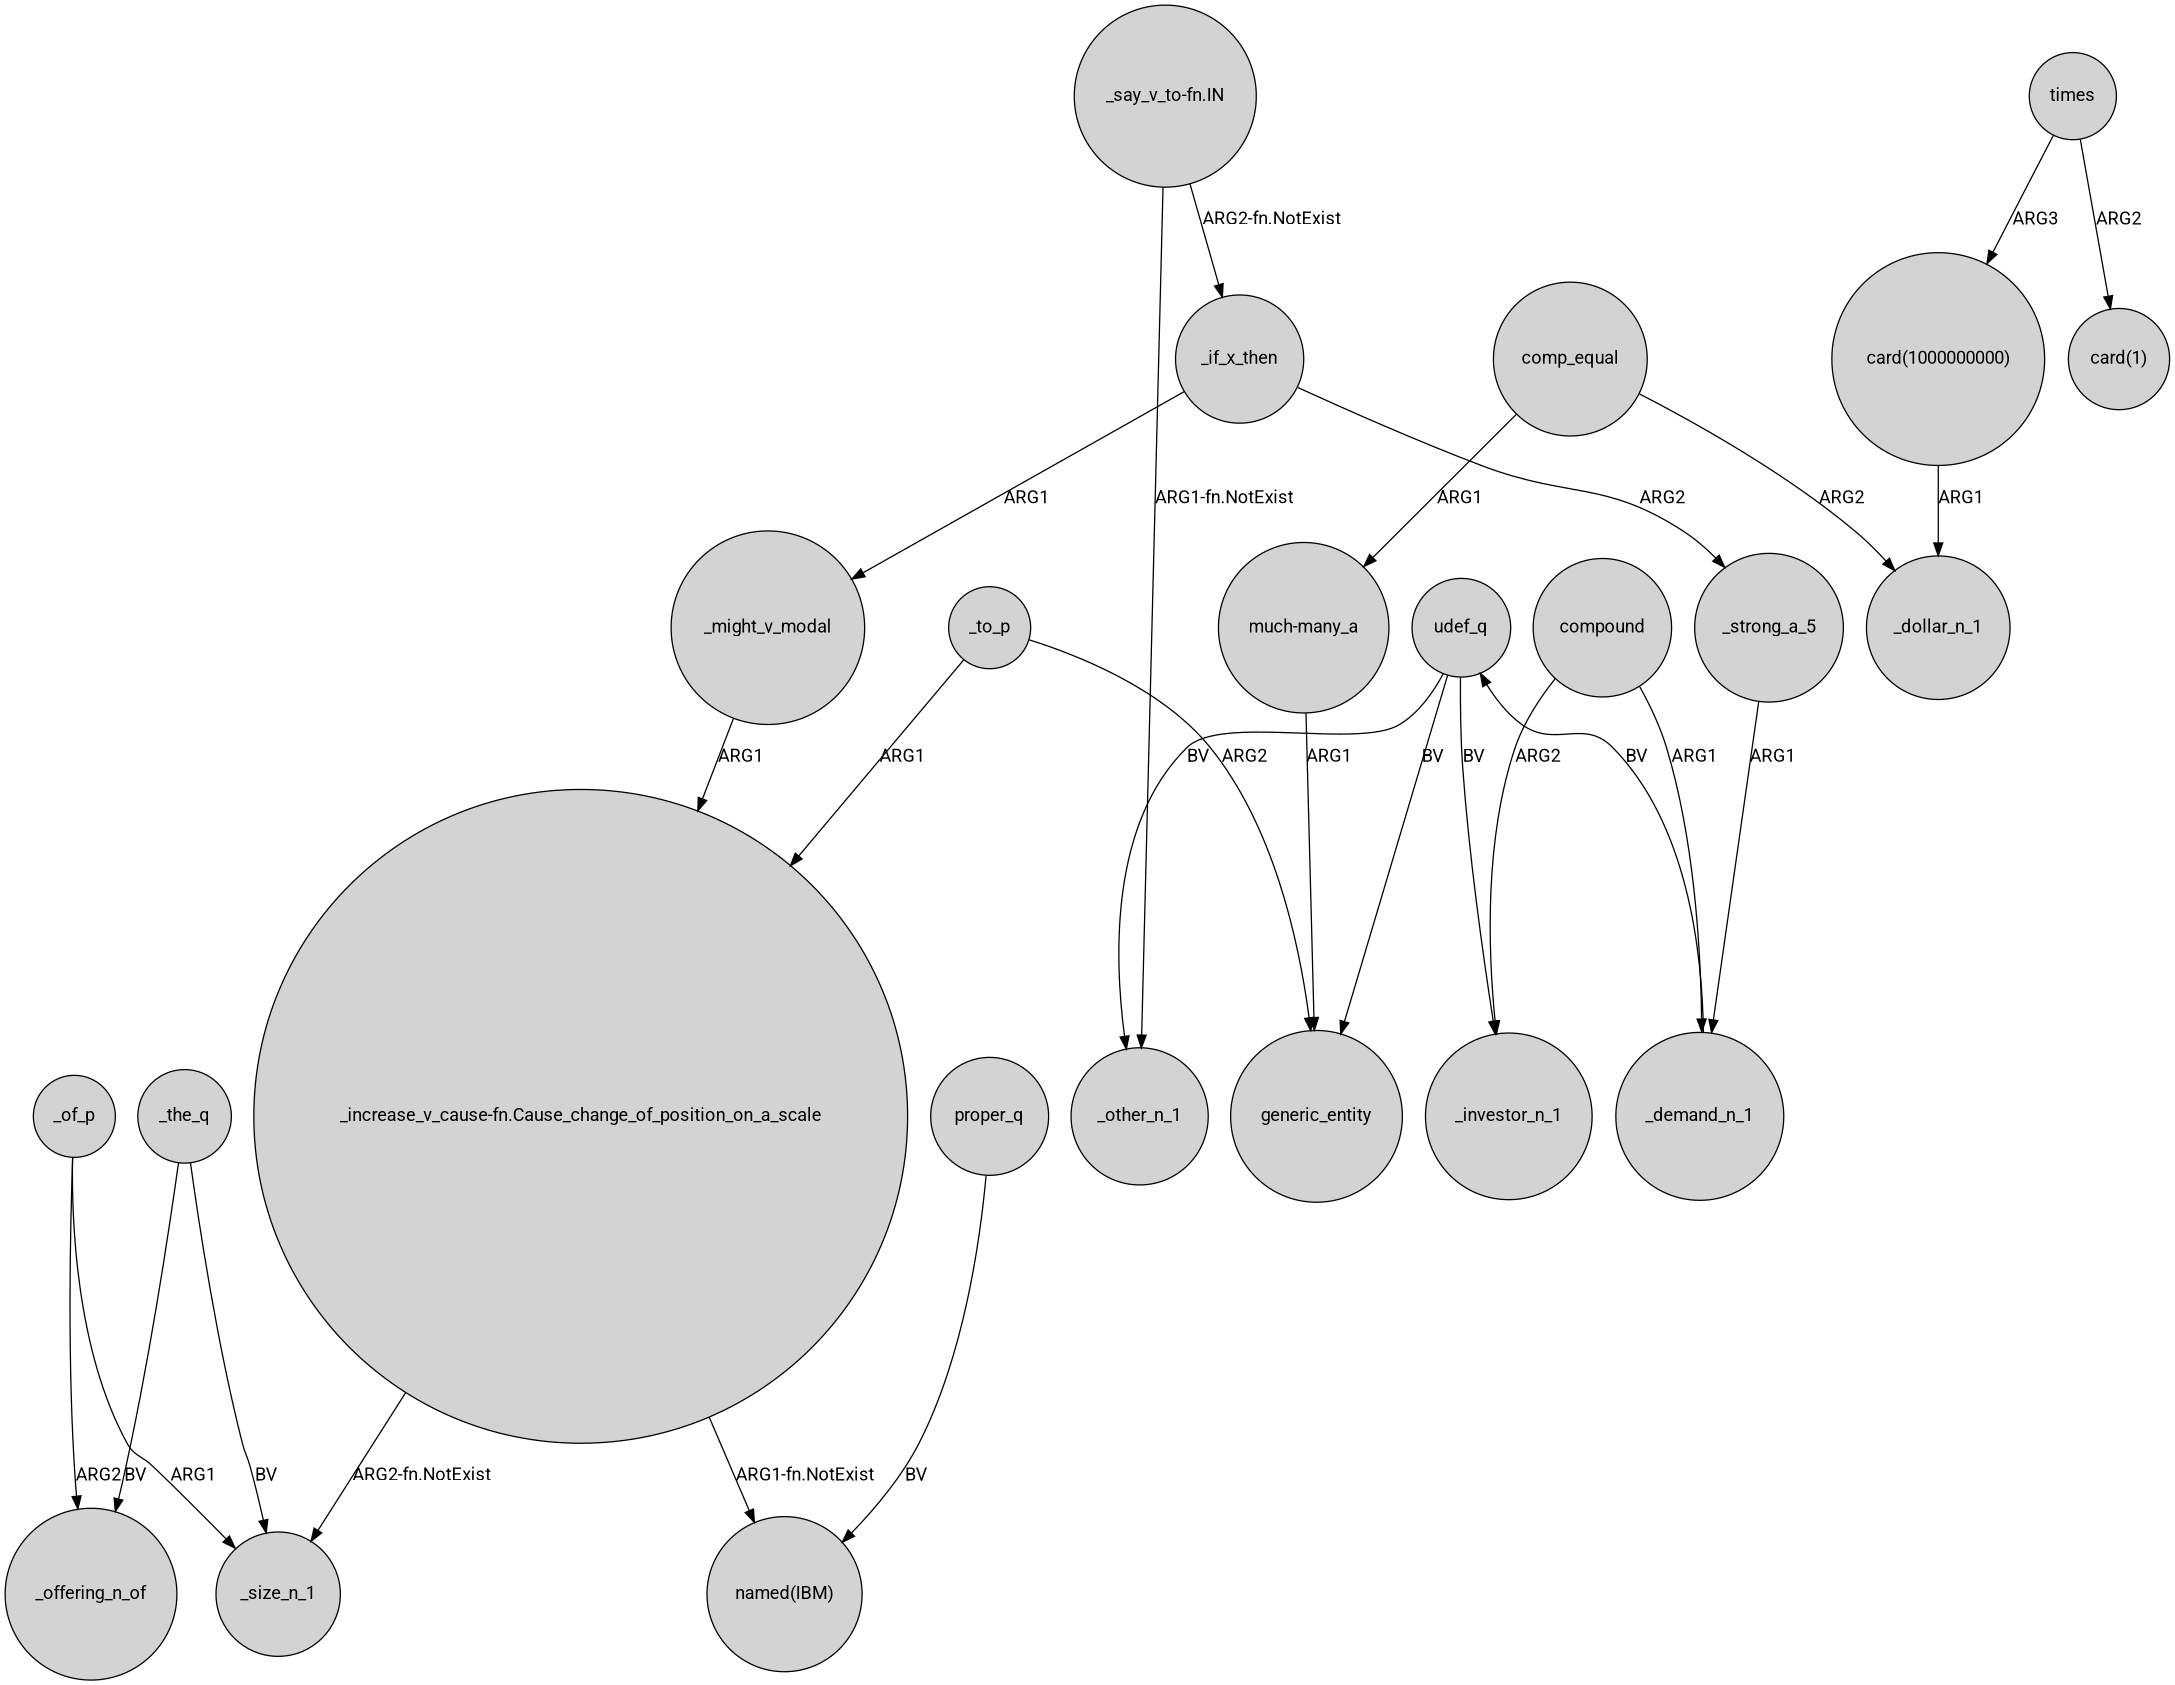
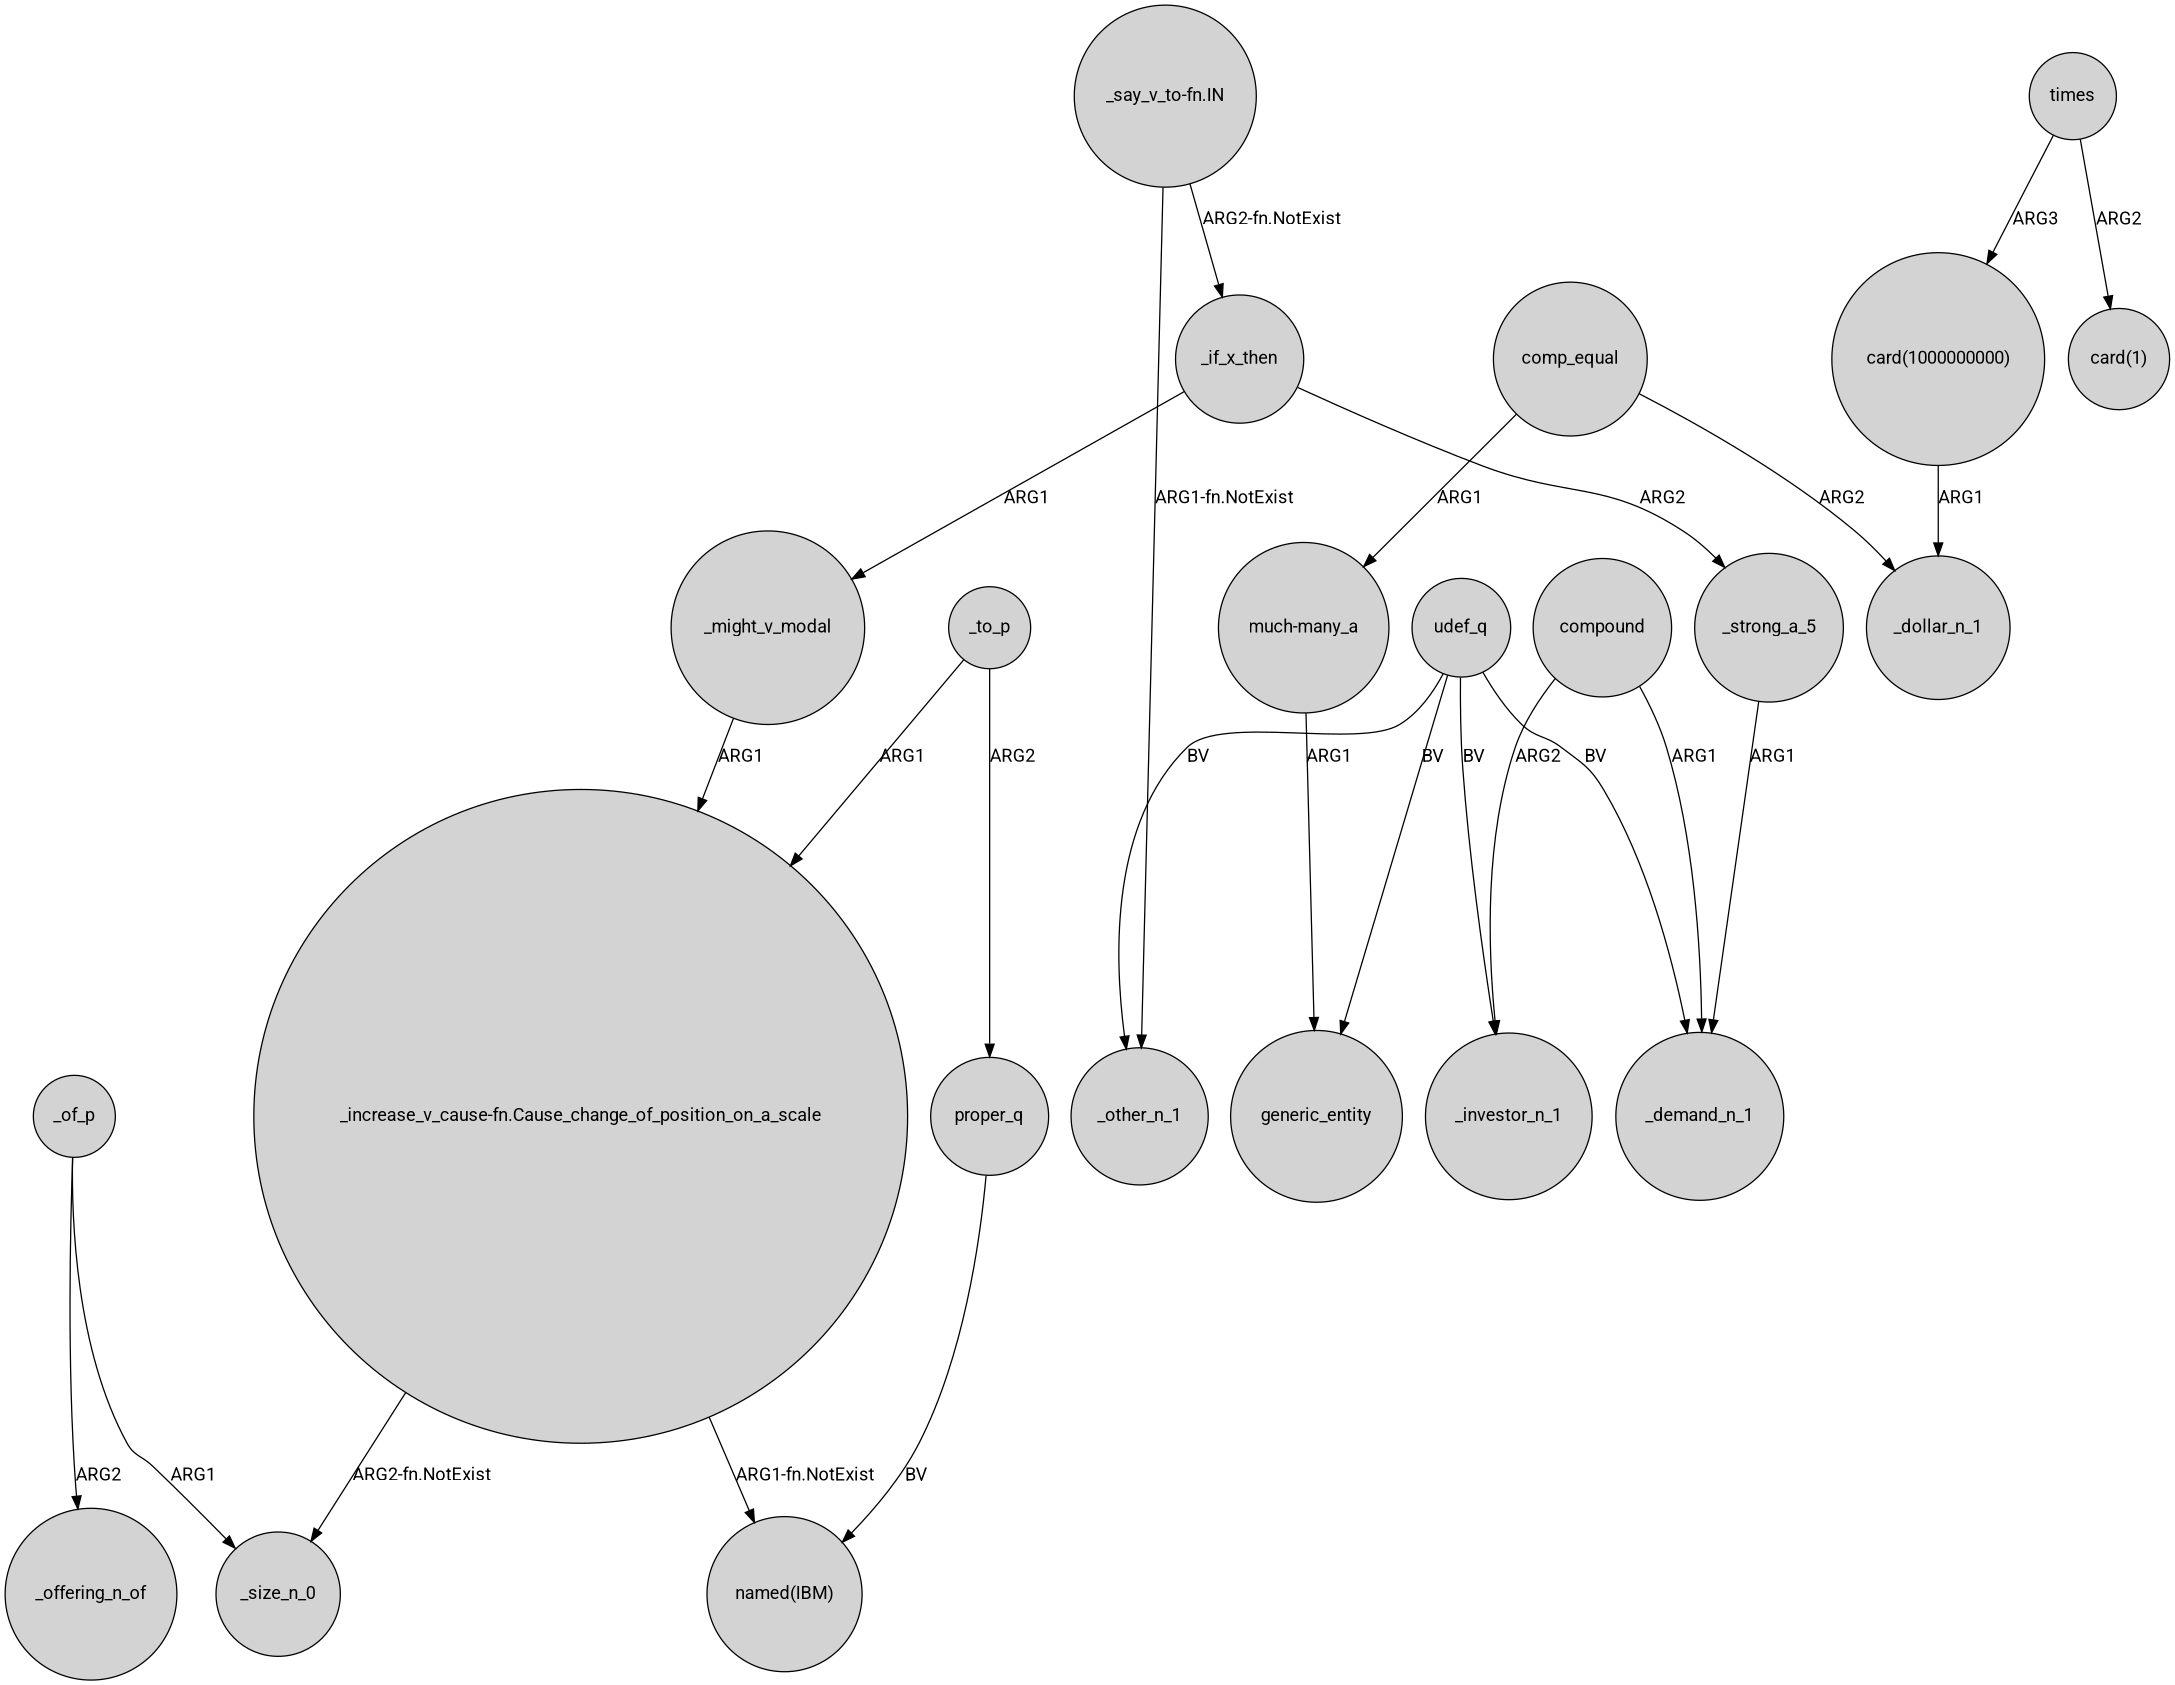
(1232, 779) -> (990, 856)
(1657, 811) -> (1621, 822)
(185, 1116) -> none
(278, 1594) -> (278, 1594)
